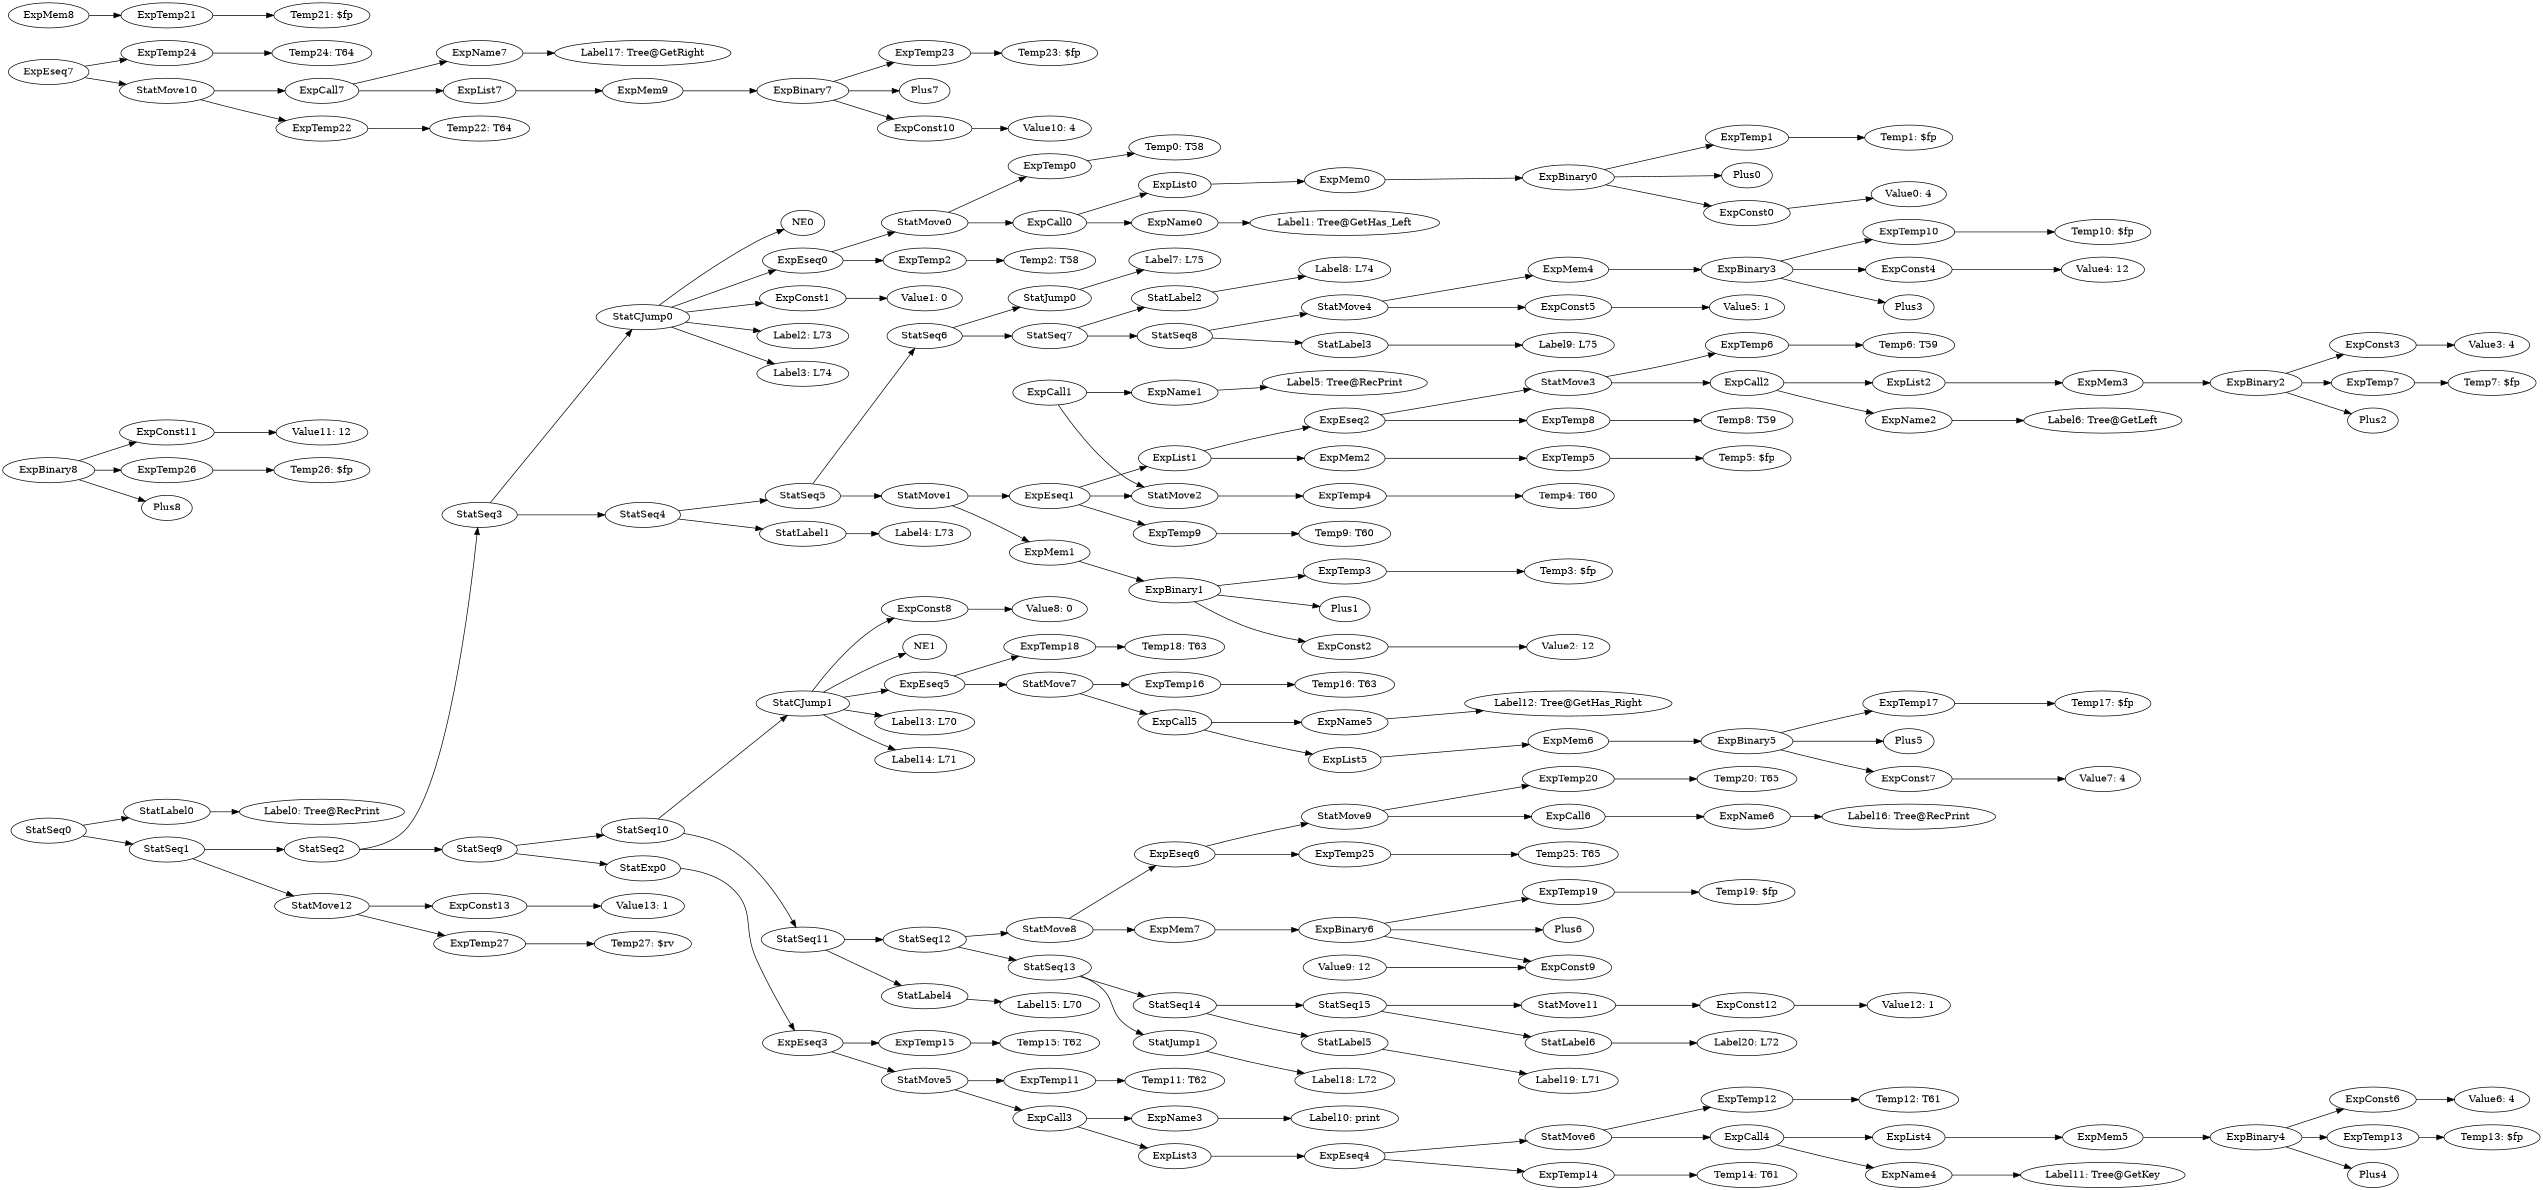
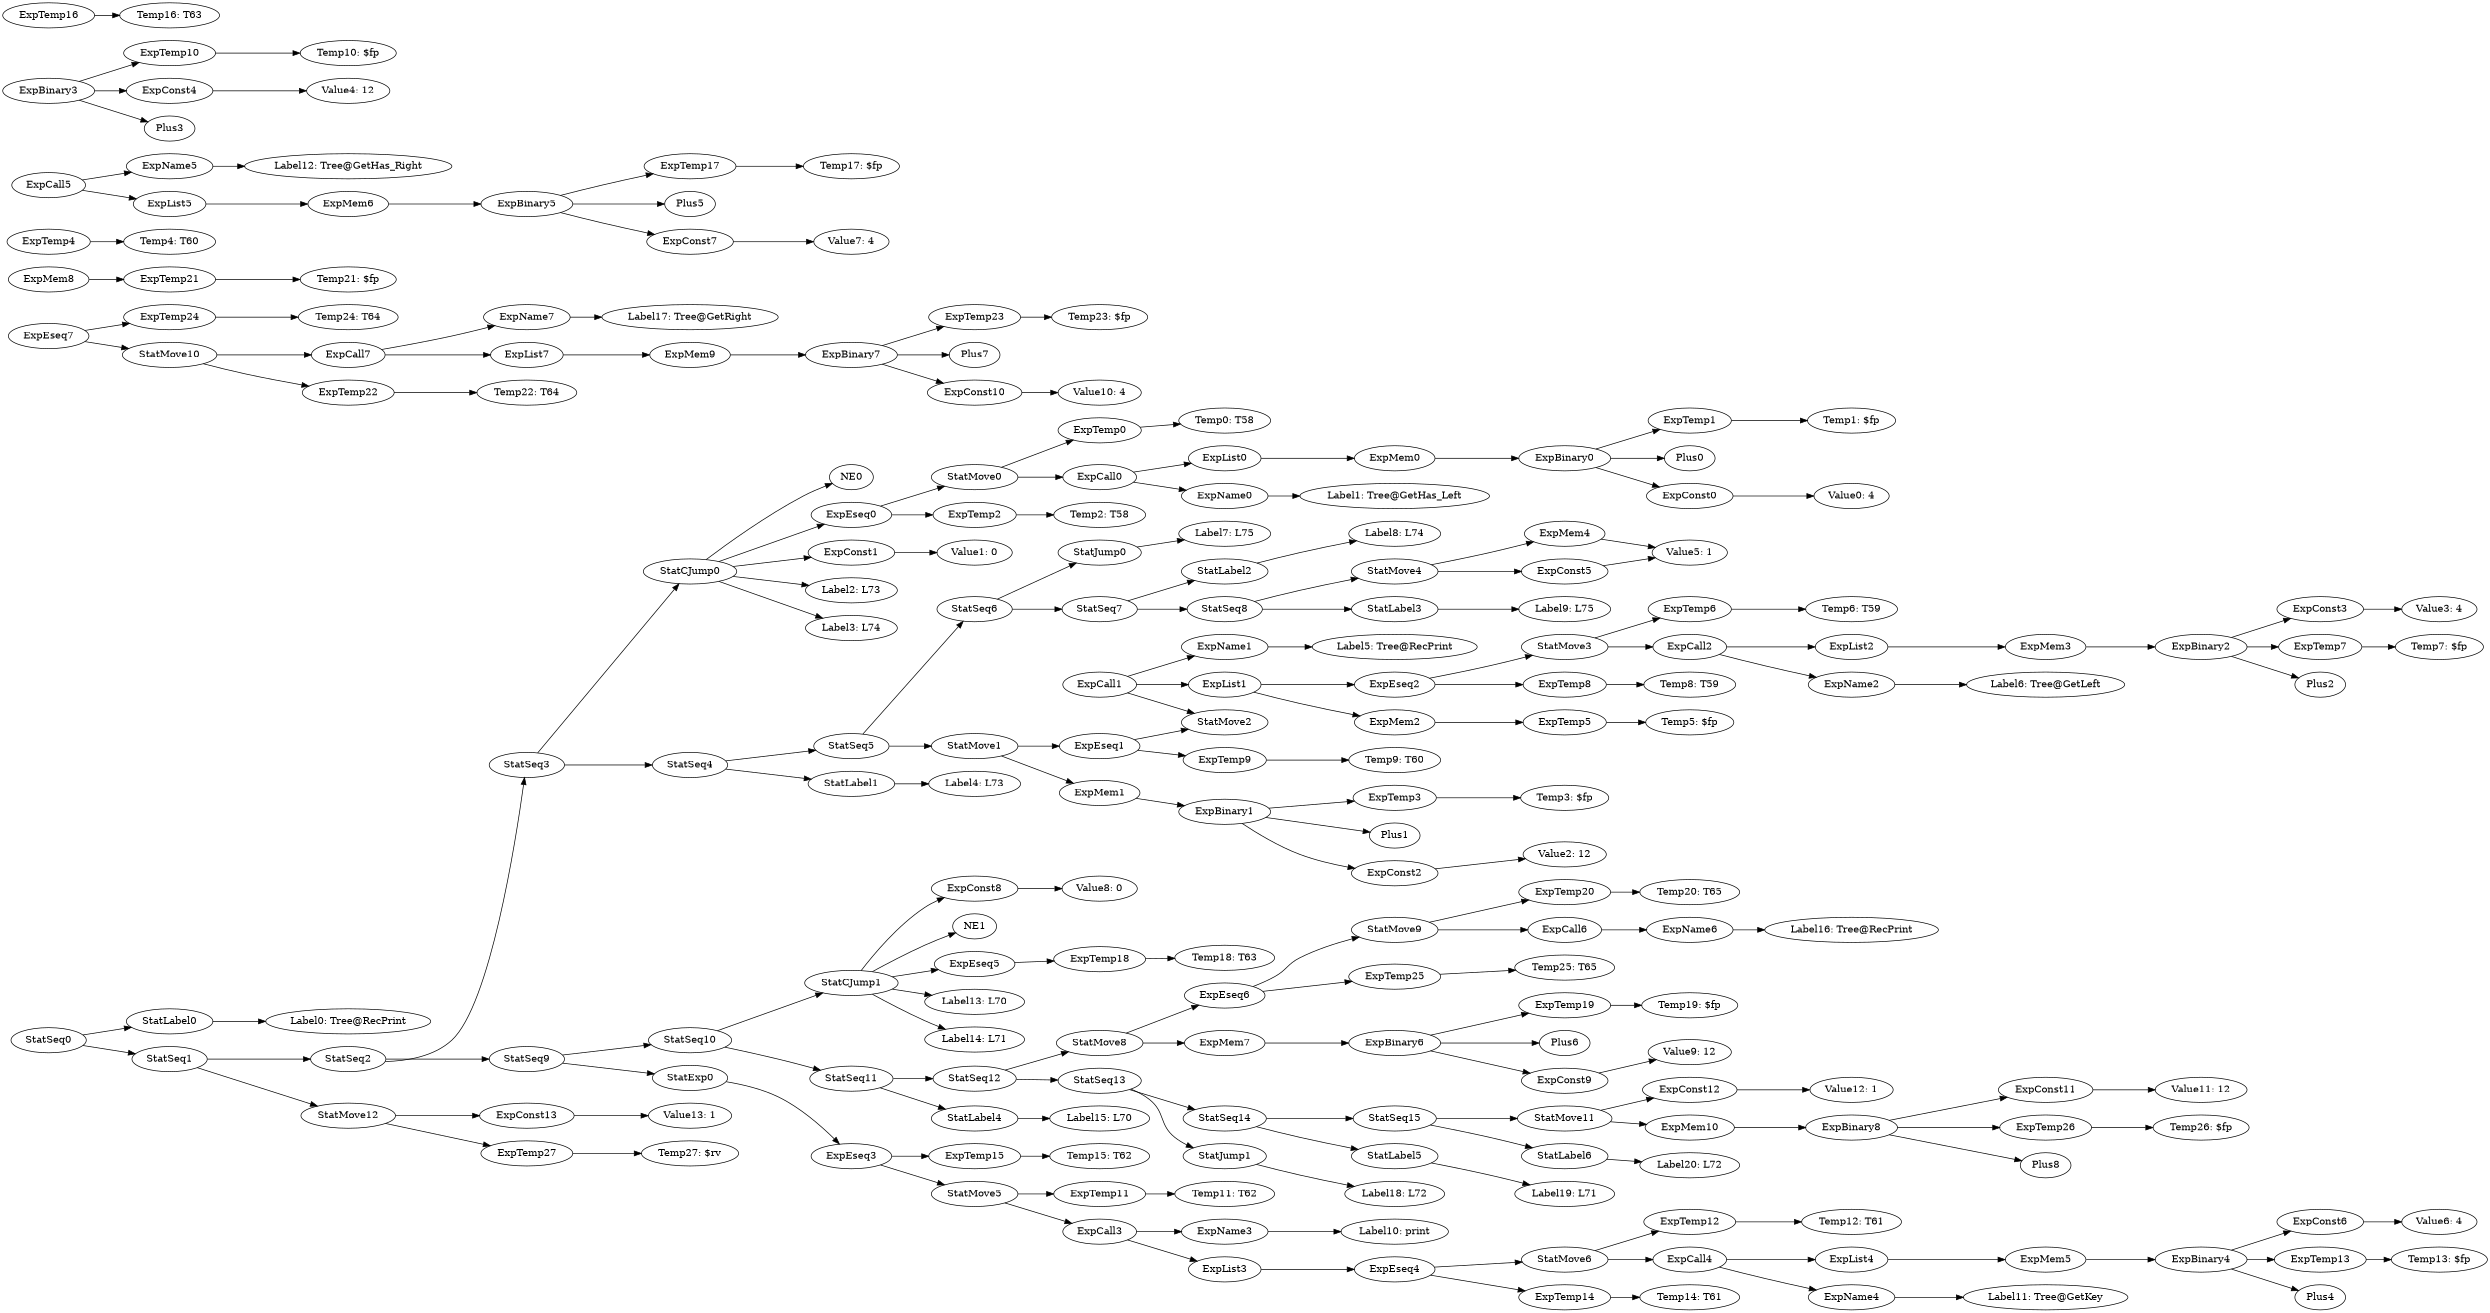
(1651, 270) -> (1625, 543)
(1110, 478) -> (1159, 685)
(1257, 496) -> none
(1050, 685) -> none
(1452, 968) -> (1624, 1067)
none -> (1690, 1128)
